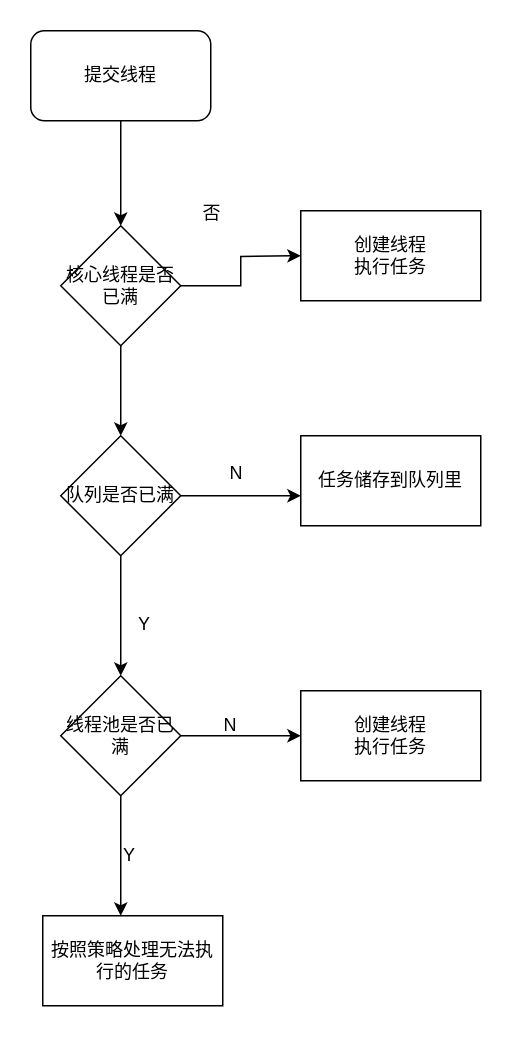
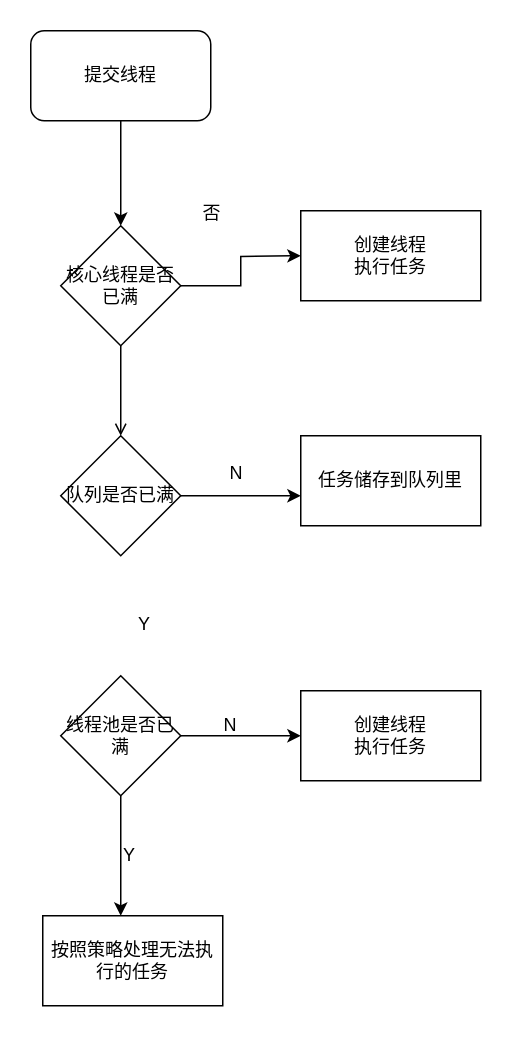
(121, 424) -> (121, 426)
(121, 611) -> none
